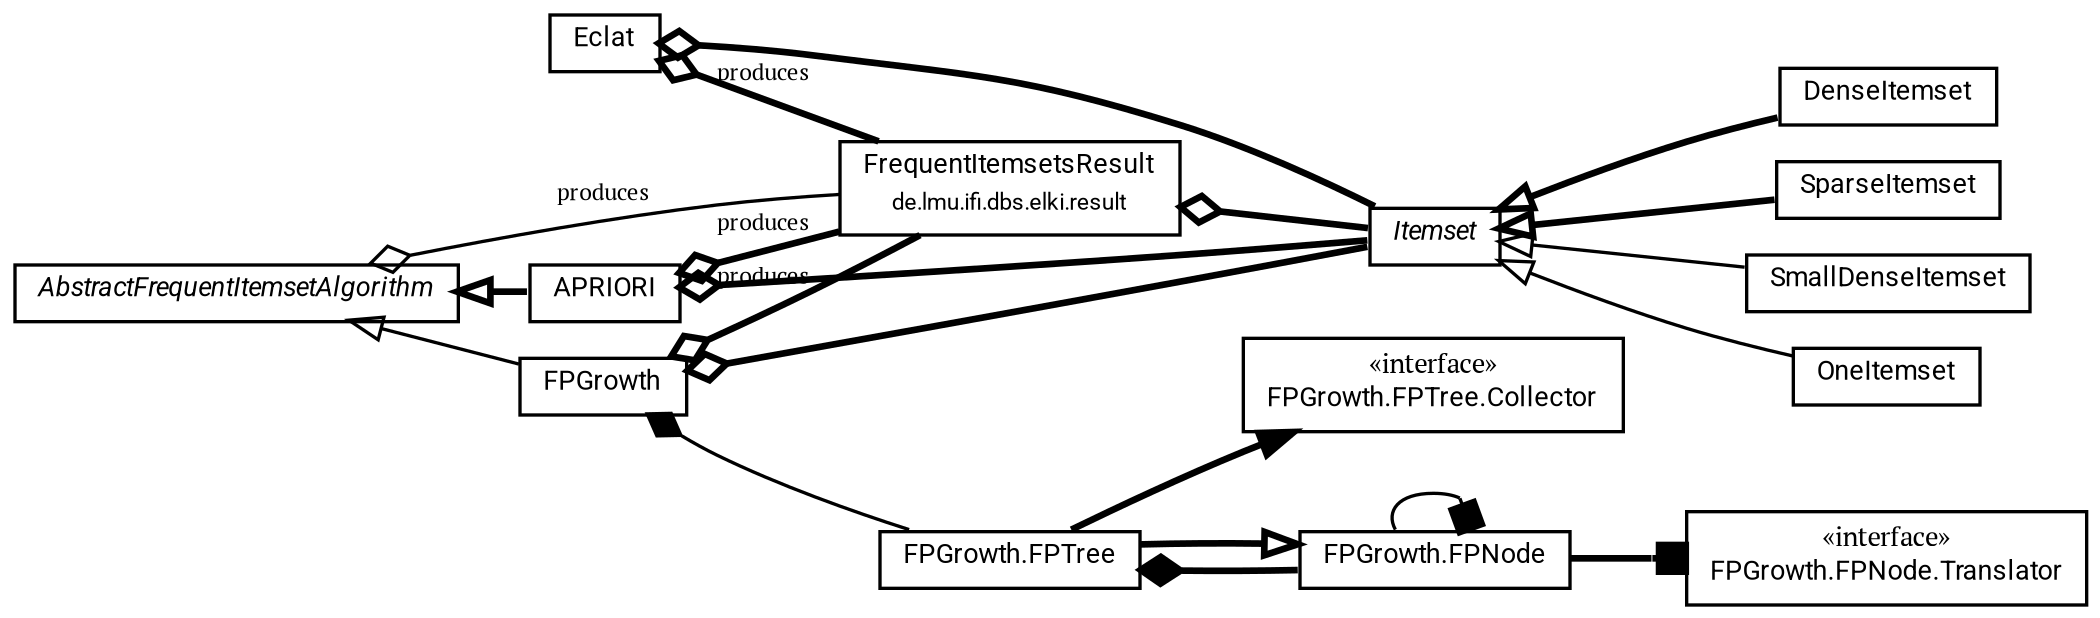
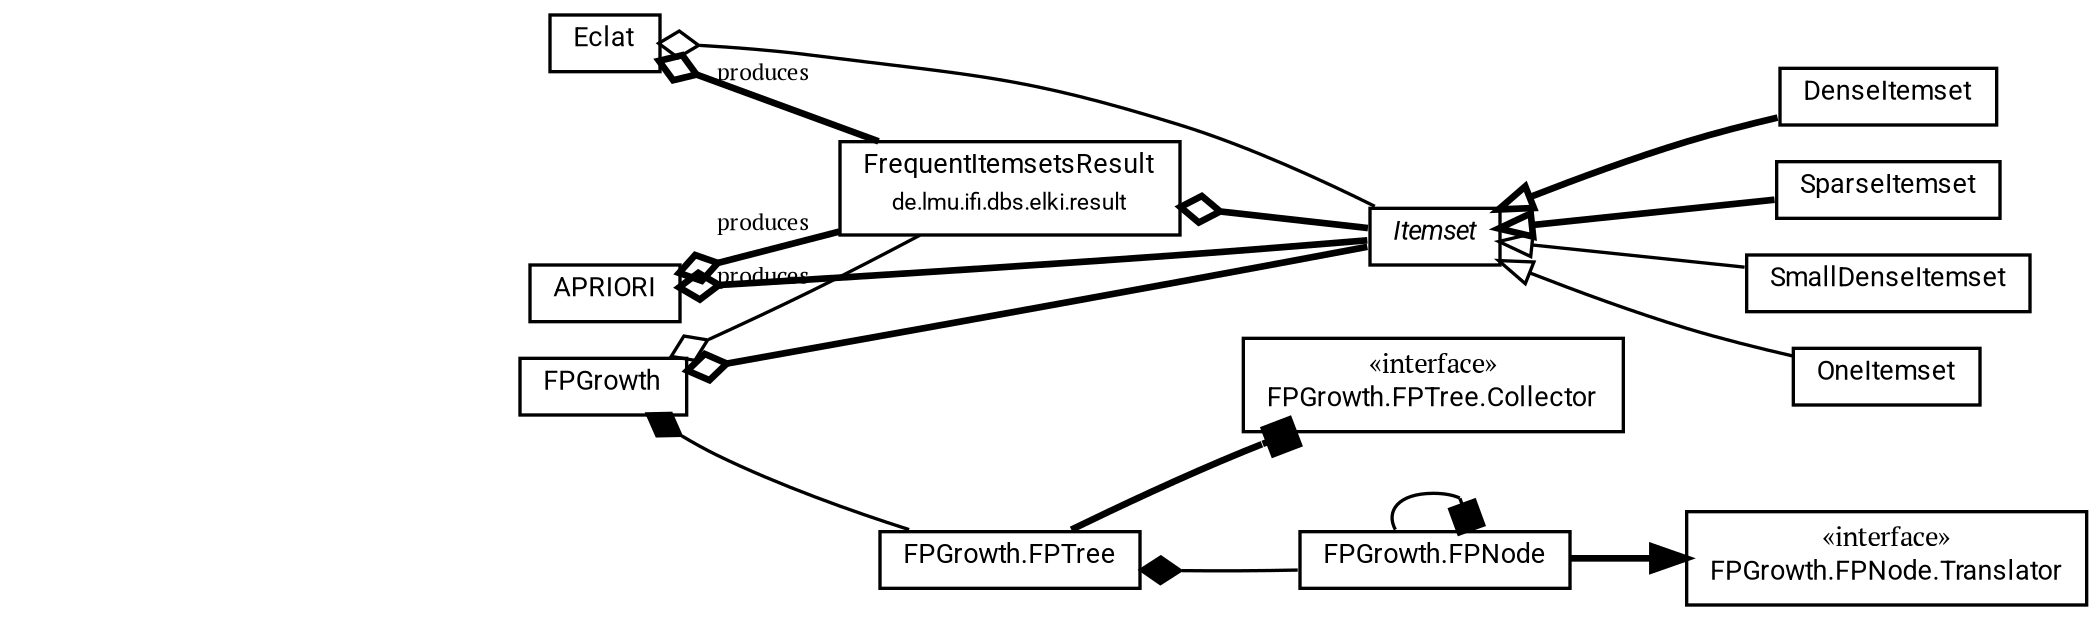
(1046, 89) -> (1046, 89)
(235, 292) -> none
(789, 302) -> (789, 302)
(1166, 485) -> (1166, 485)
(1202, 543) -> none
(1610, 558) -> (1610, 558)
(1240, 571) -> (1240, 571)
